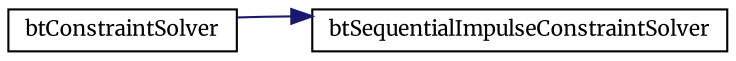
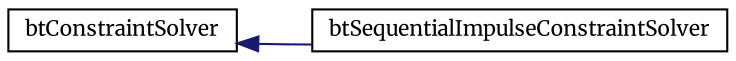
(264, 17) -> (286, 44)
